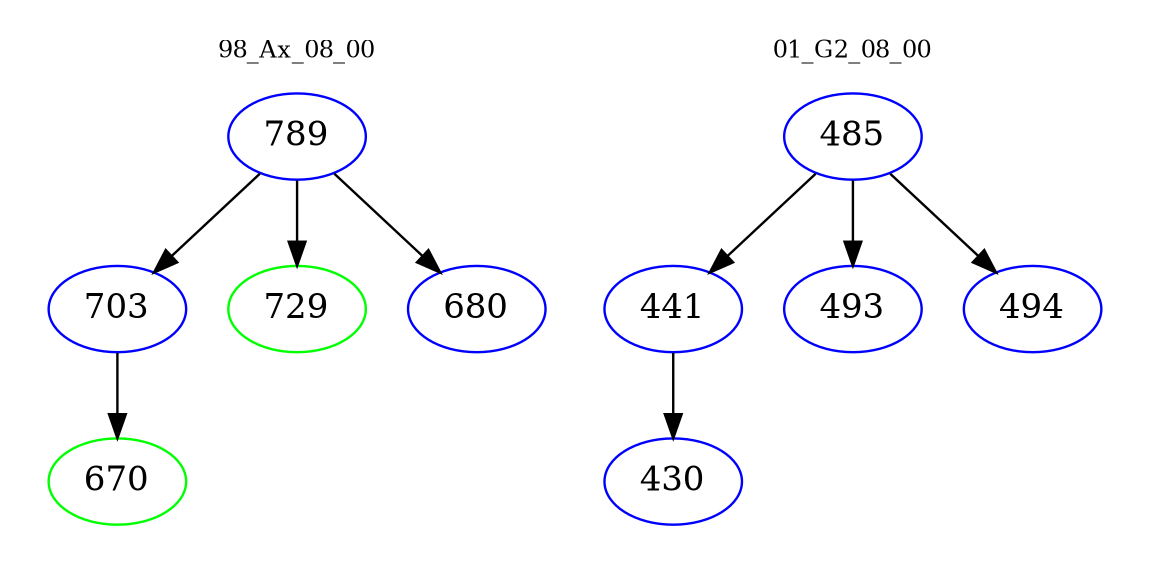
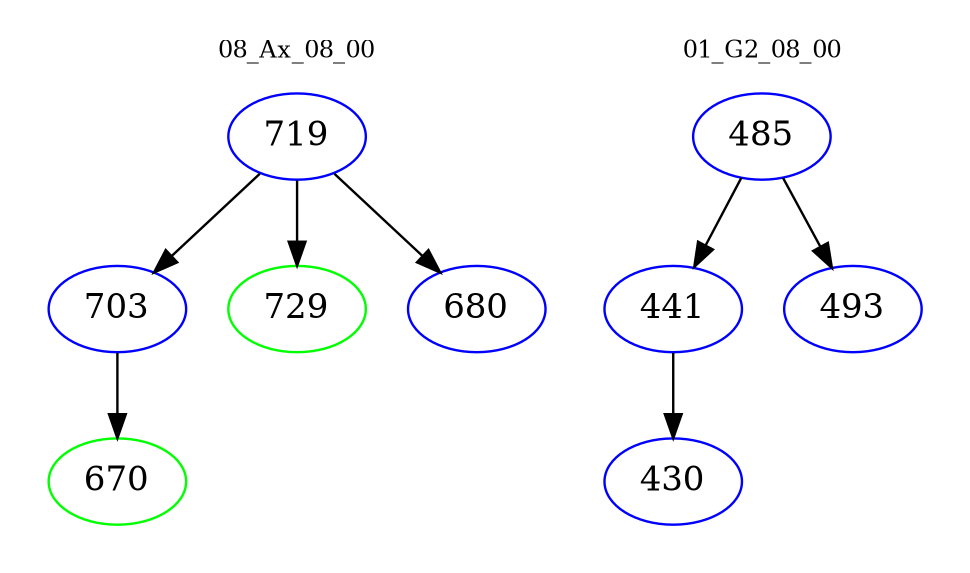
(297, 52) -> (297, 52)
(297, 137) -> (297, 137)
(1033, 309) -> none
